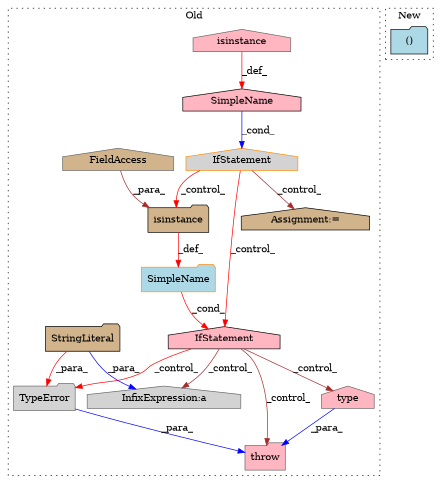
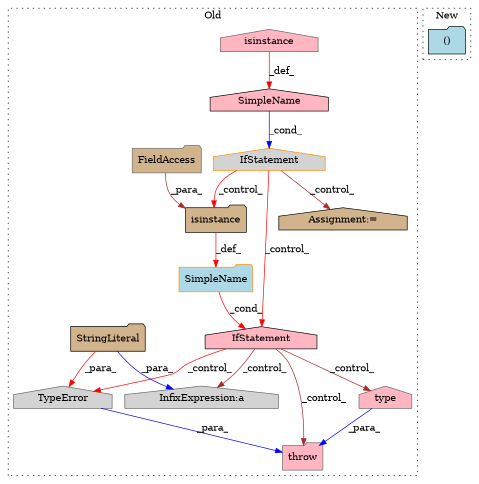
(118, 161) -> (167, 161)
(44, 398) -> (63, 398)
